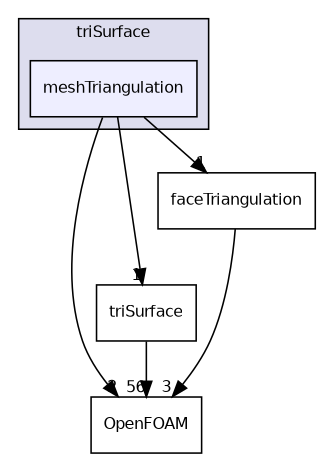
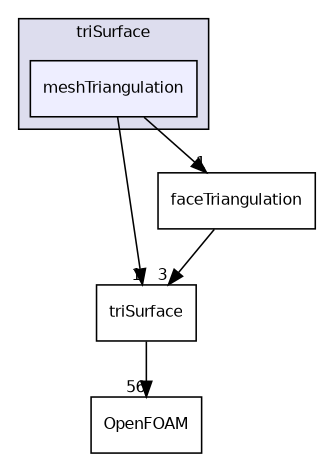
(72, 253) -> none
(221, 311) -> (196, 251)
